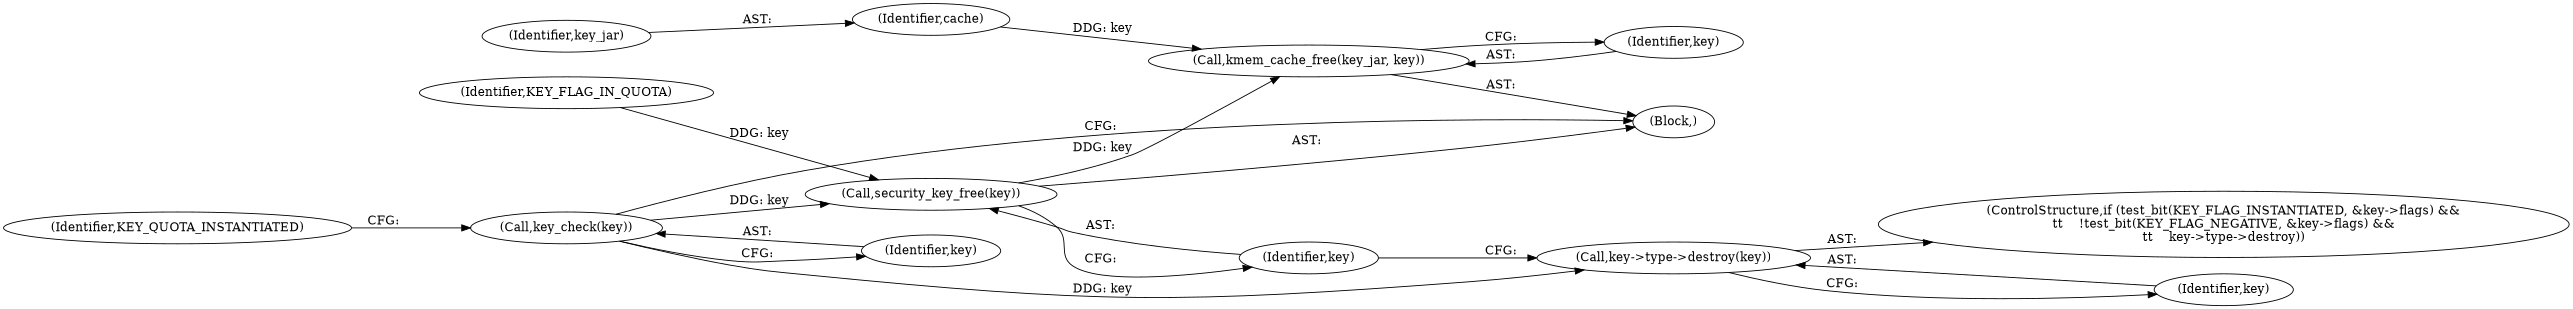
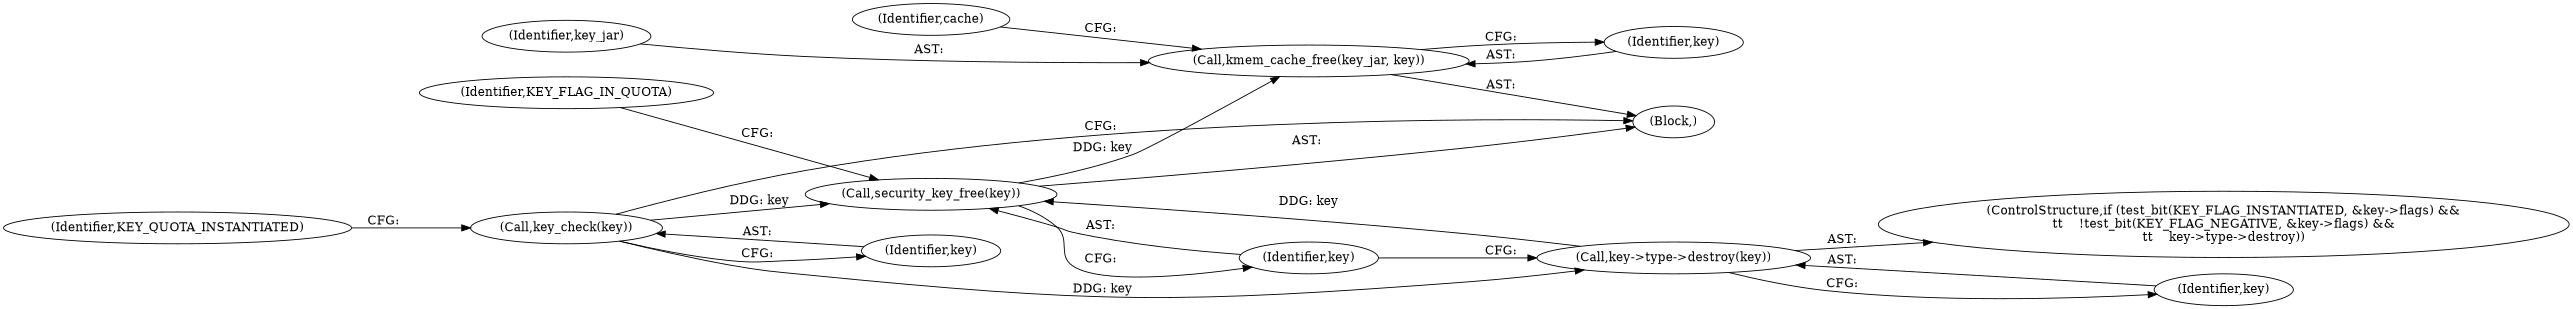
(747, 28) -> (890, 60)
(1103, 29) -> (1103, 29)
(759, 134) -> (759, 134)
none -> (1317, 221)
